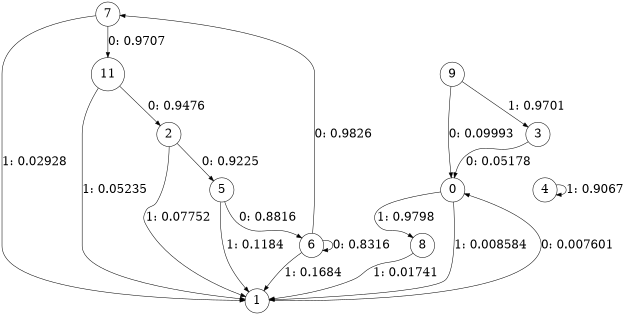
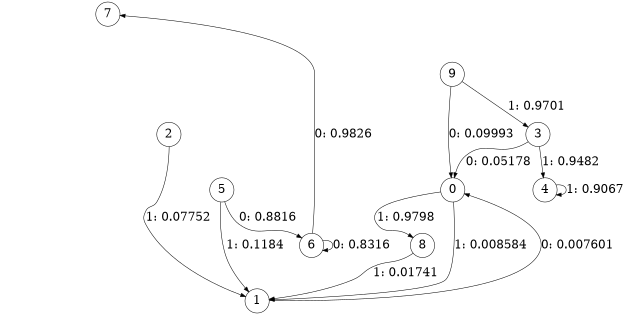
(108, 74) -> none
(194, 160) -> none
none -> (541, 160)
(2, 227) -> none
(283, 268) -> none
